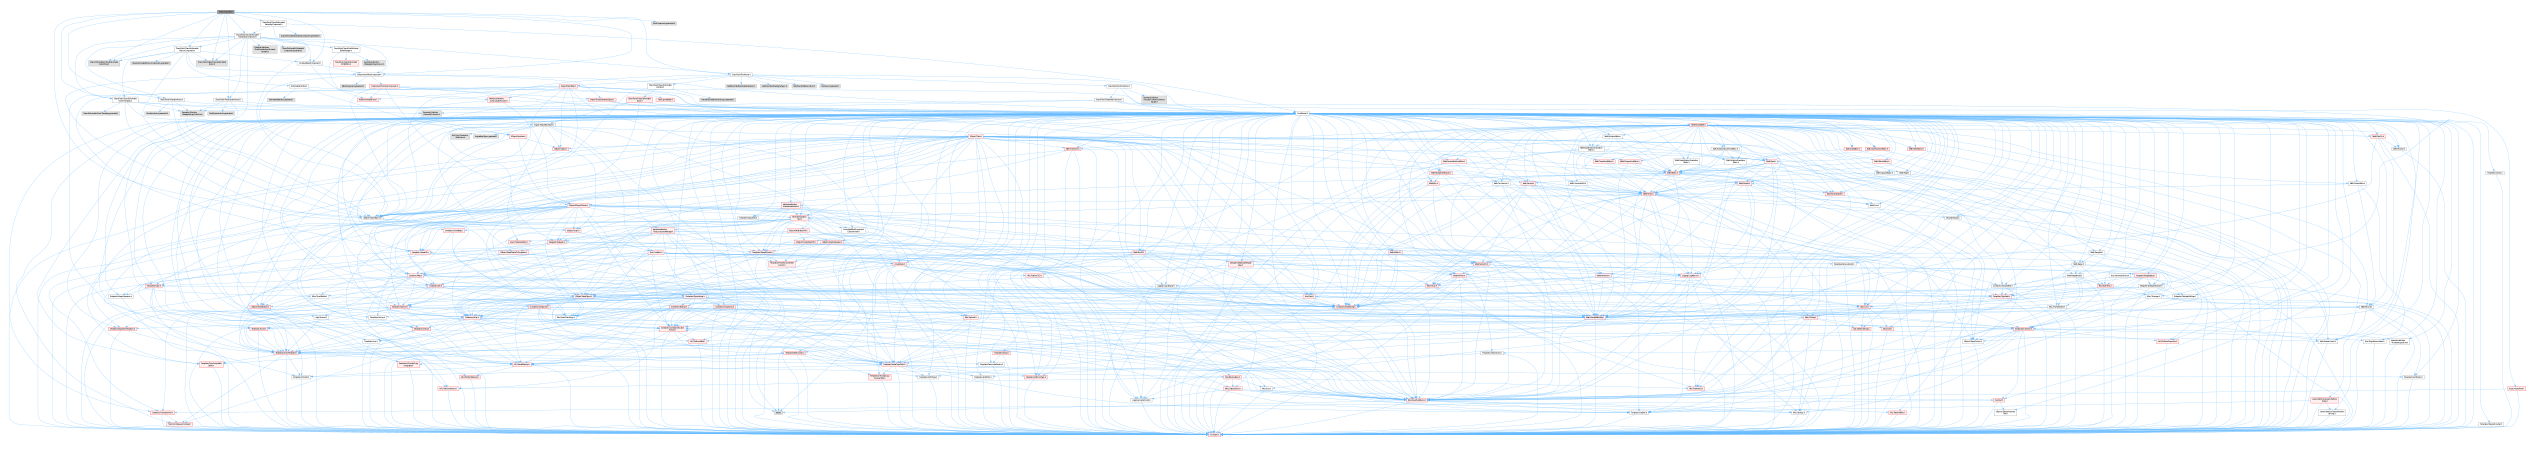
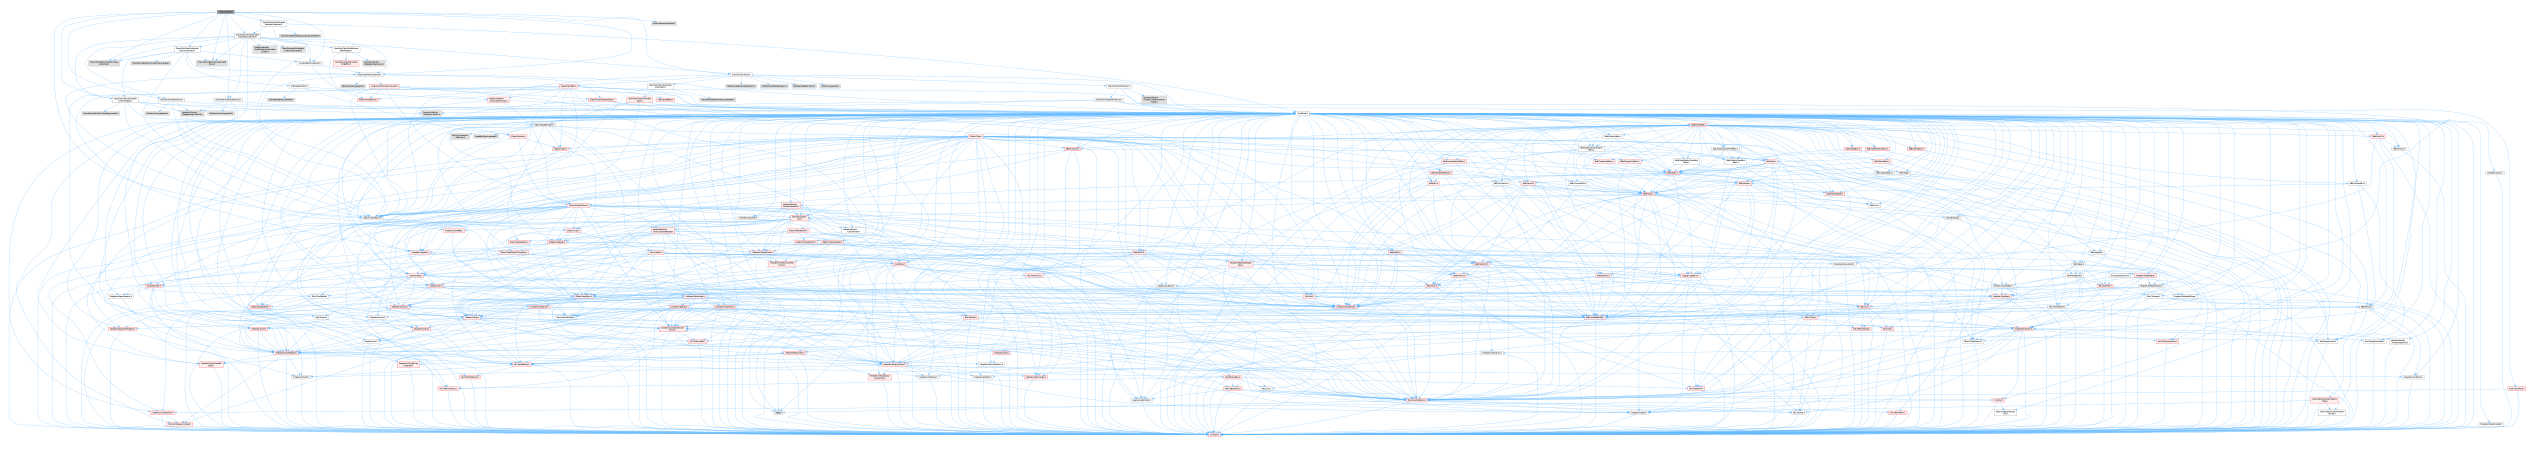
(660, 86) -> (660, 86)
(854, 231) -> (854, 231)
